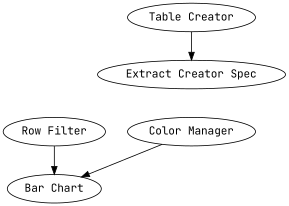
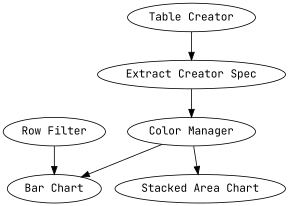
none -> (192, 99)
none -> (200, 189)
